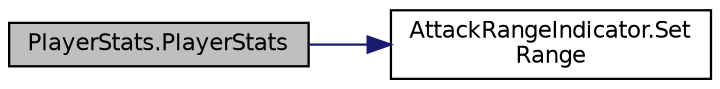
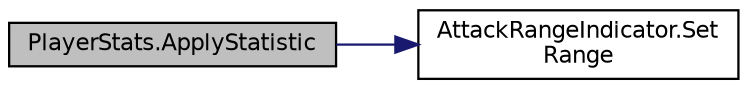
(159, 45) -> (173, 45)
